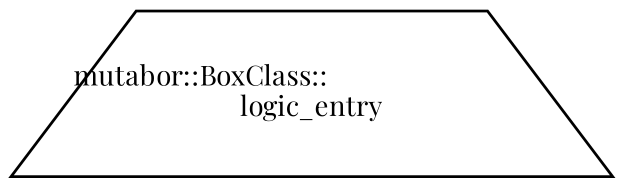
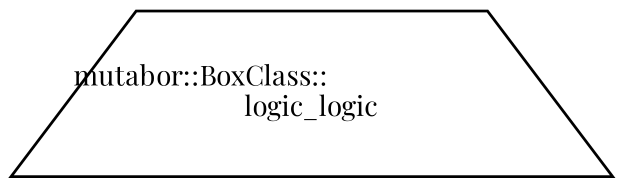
(312, 94) -> (312, 94)
